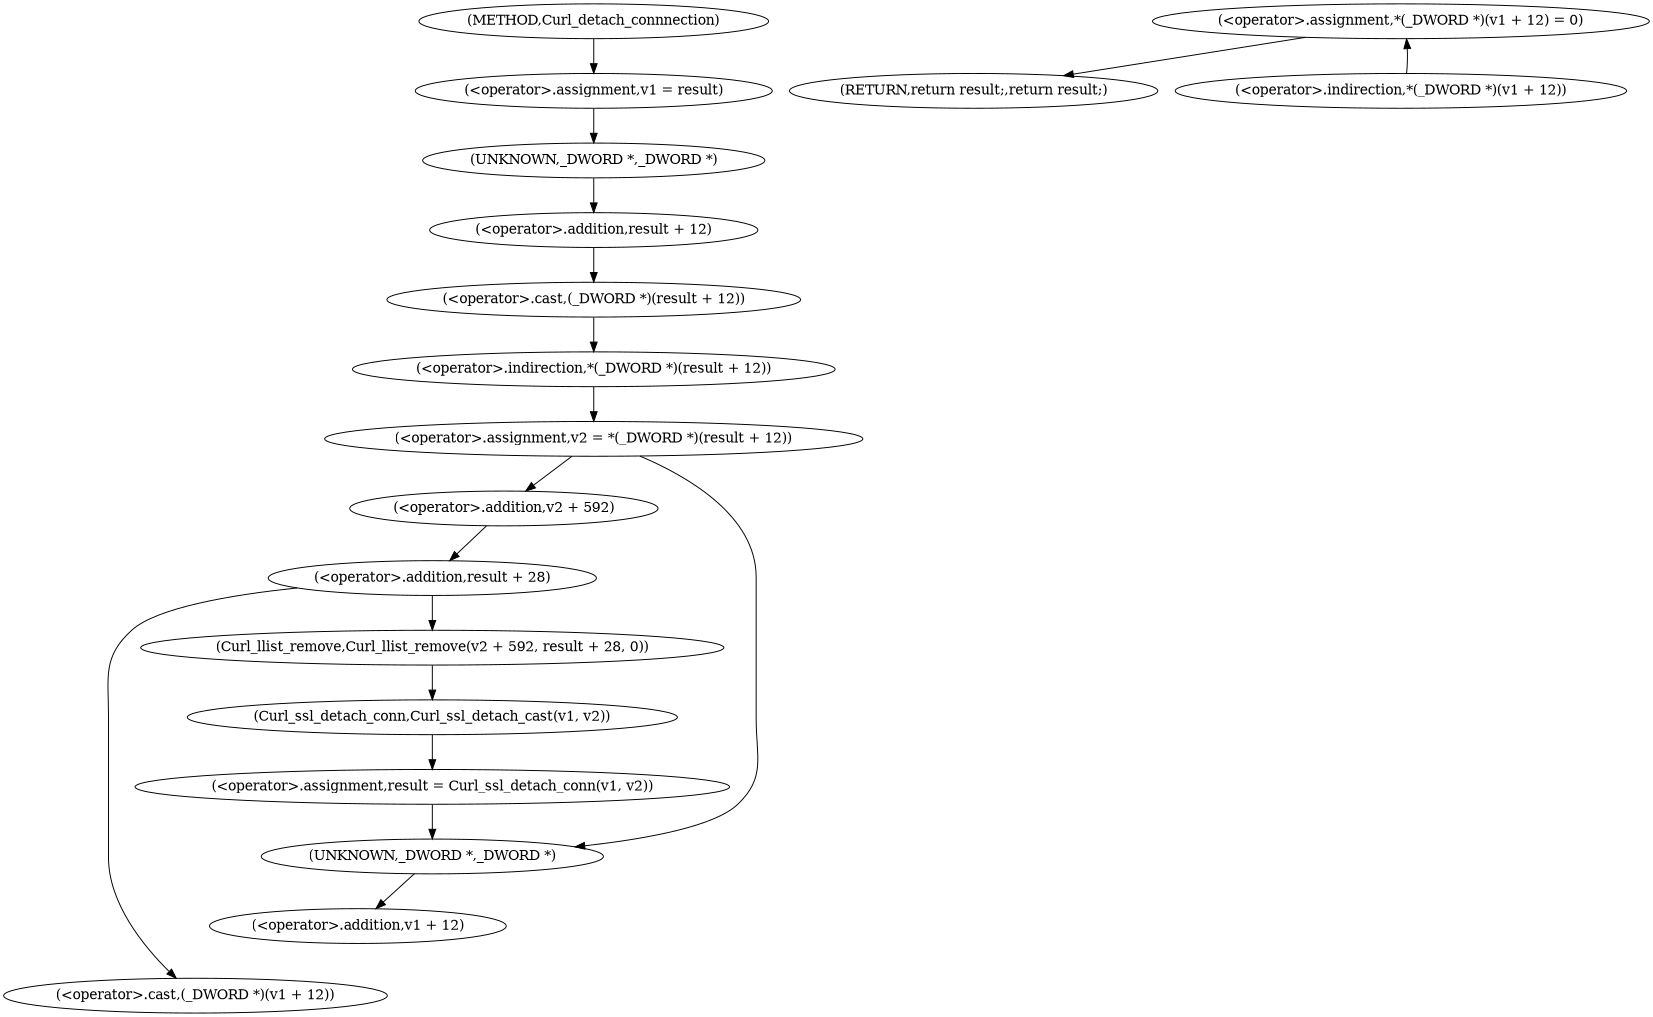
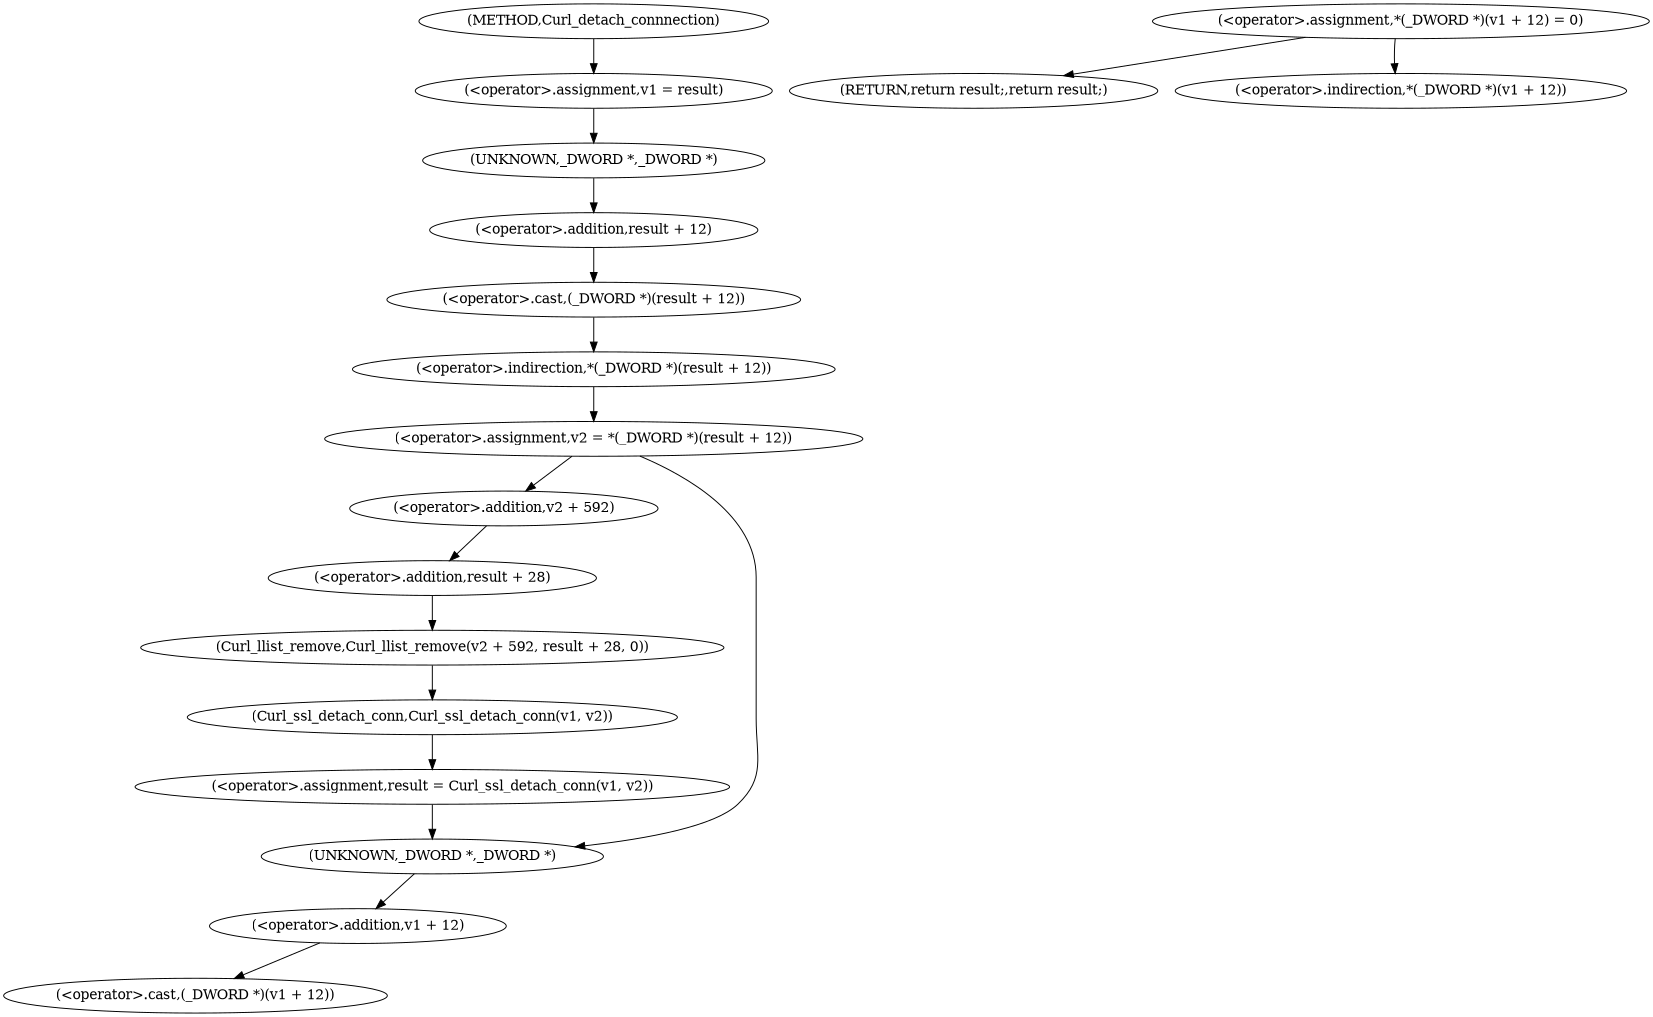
(1407, 61) -> (1394, 51)
(432, 717) -> (432, 717)
(108, 720) -> (282, 959)
